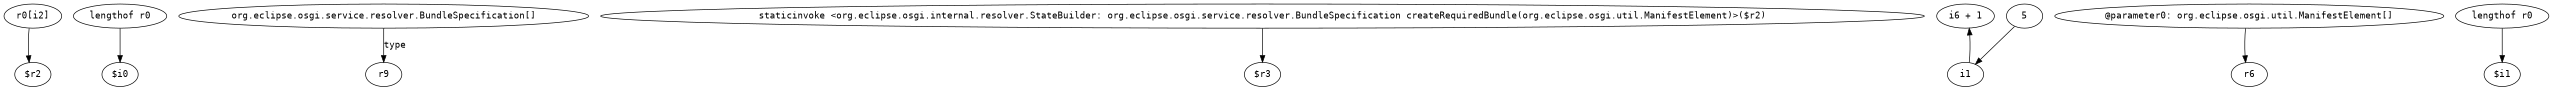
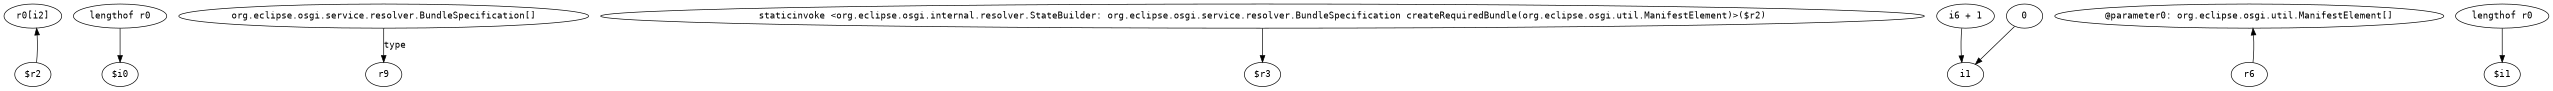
(2025, 16) -> (2025, 16)
(28, 42) -> (37, 49)
(2245, 42) -> (2254, 49)
(1970, 49) -> (1961, 42)
